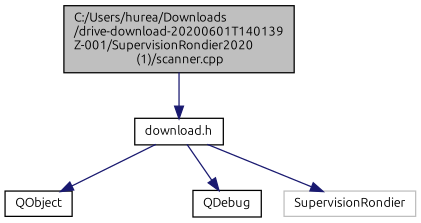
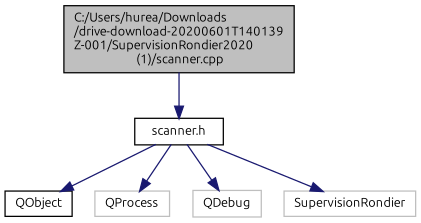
(179, 132) -> (179, 132)
none -> (132, 204)
(227, 204) -> (227, 204)
